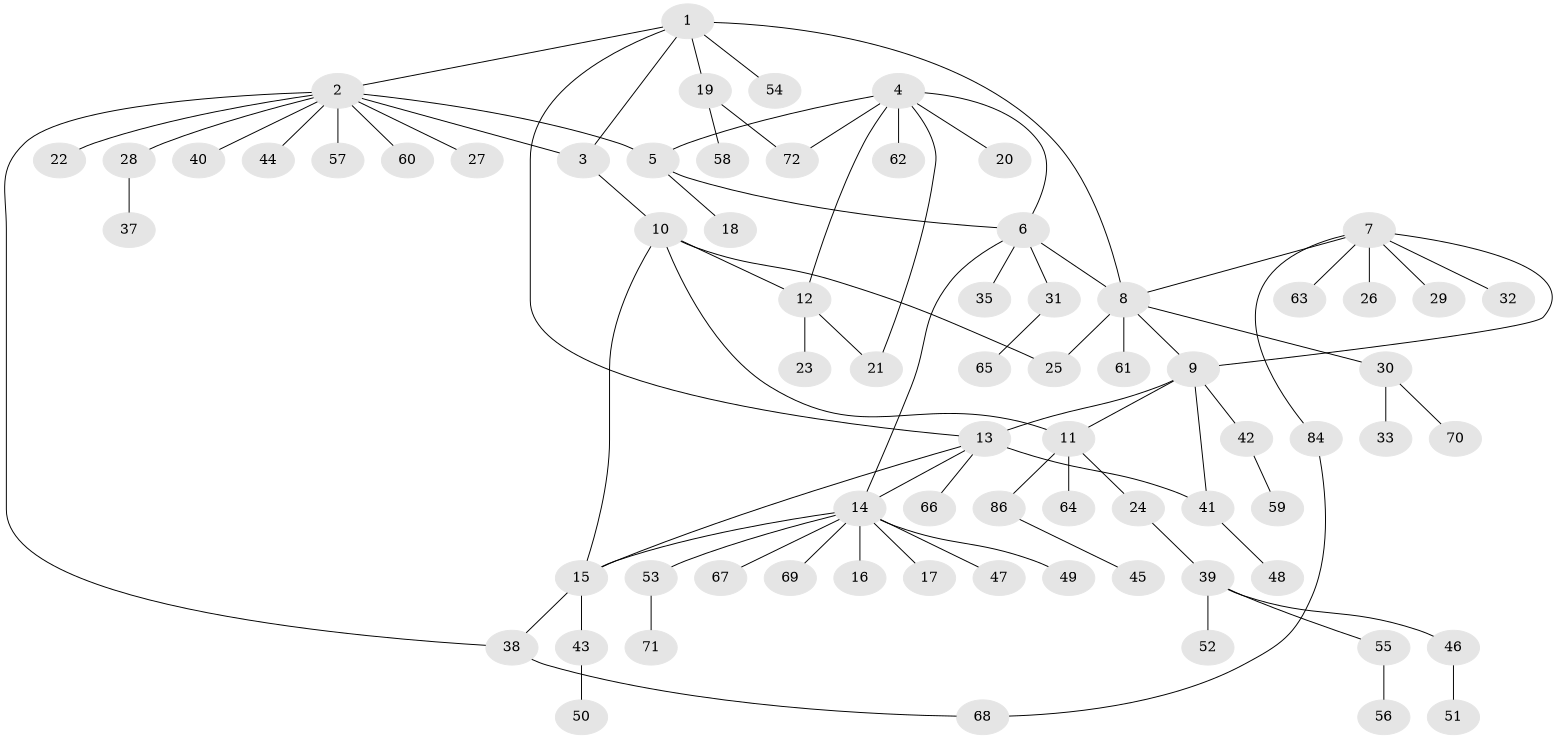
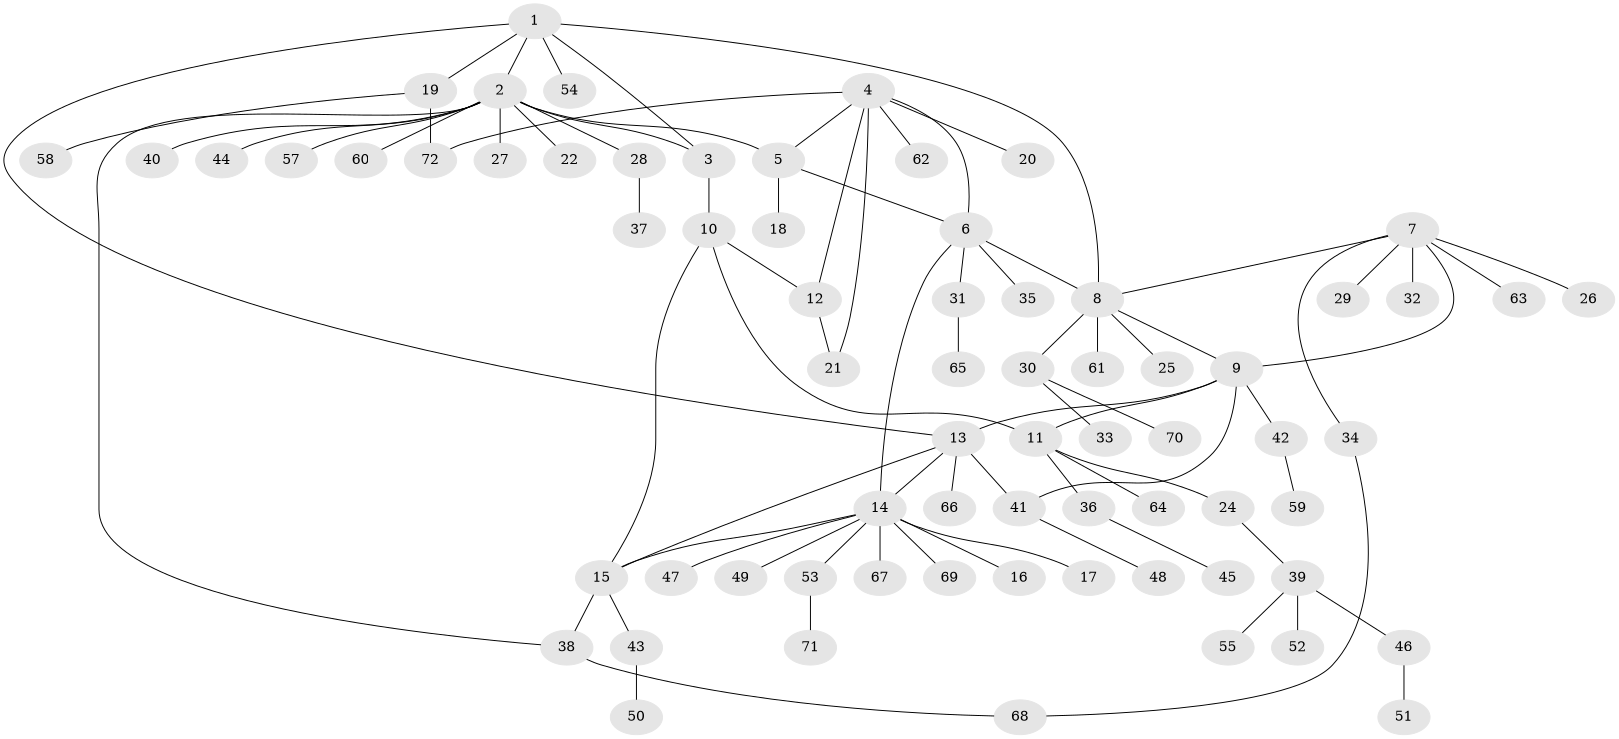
(861, 289) -> none
(805, 369) -> none
(1316, 439) -> (1351, 439)
(999, 508) -> (1089, 508)
(1384, 717) -> none
